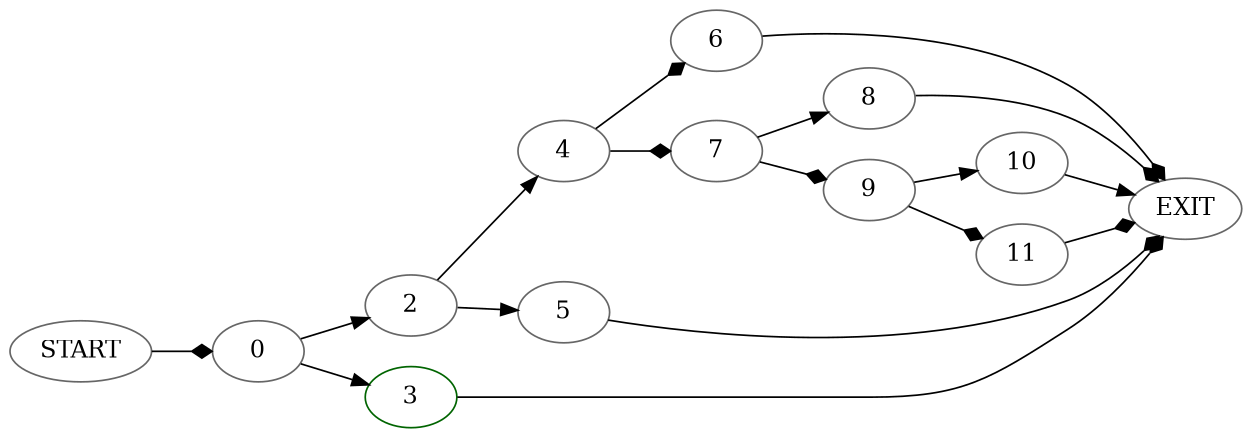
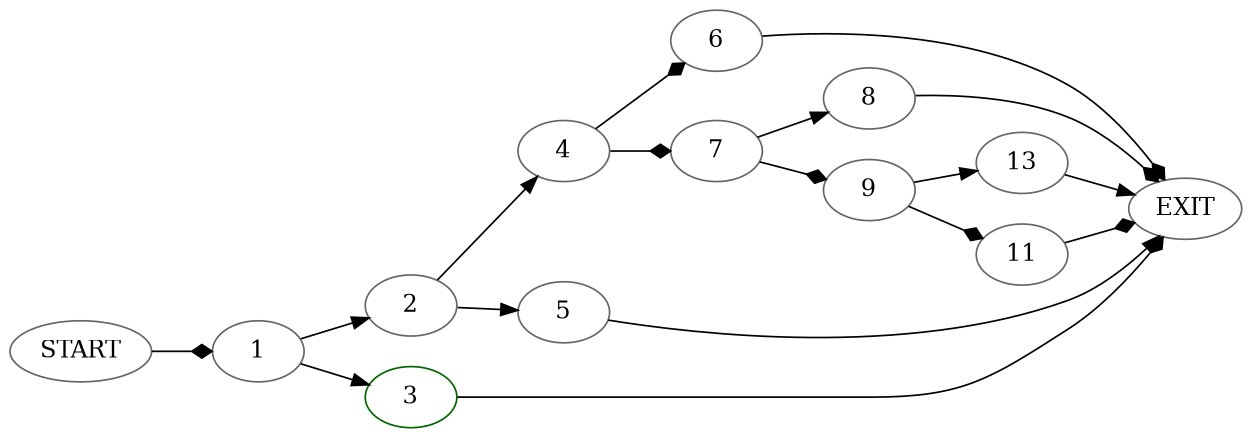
(1022, 163) -> (1022, 163)
(885, 335) -> (887, 335)
(258, 351) -> (258, 351)
